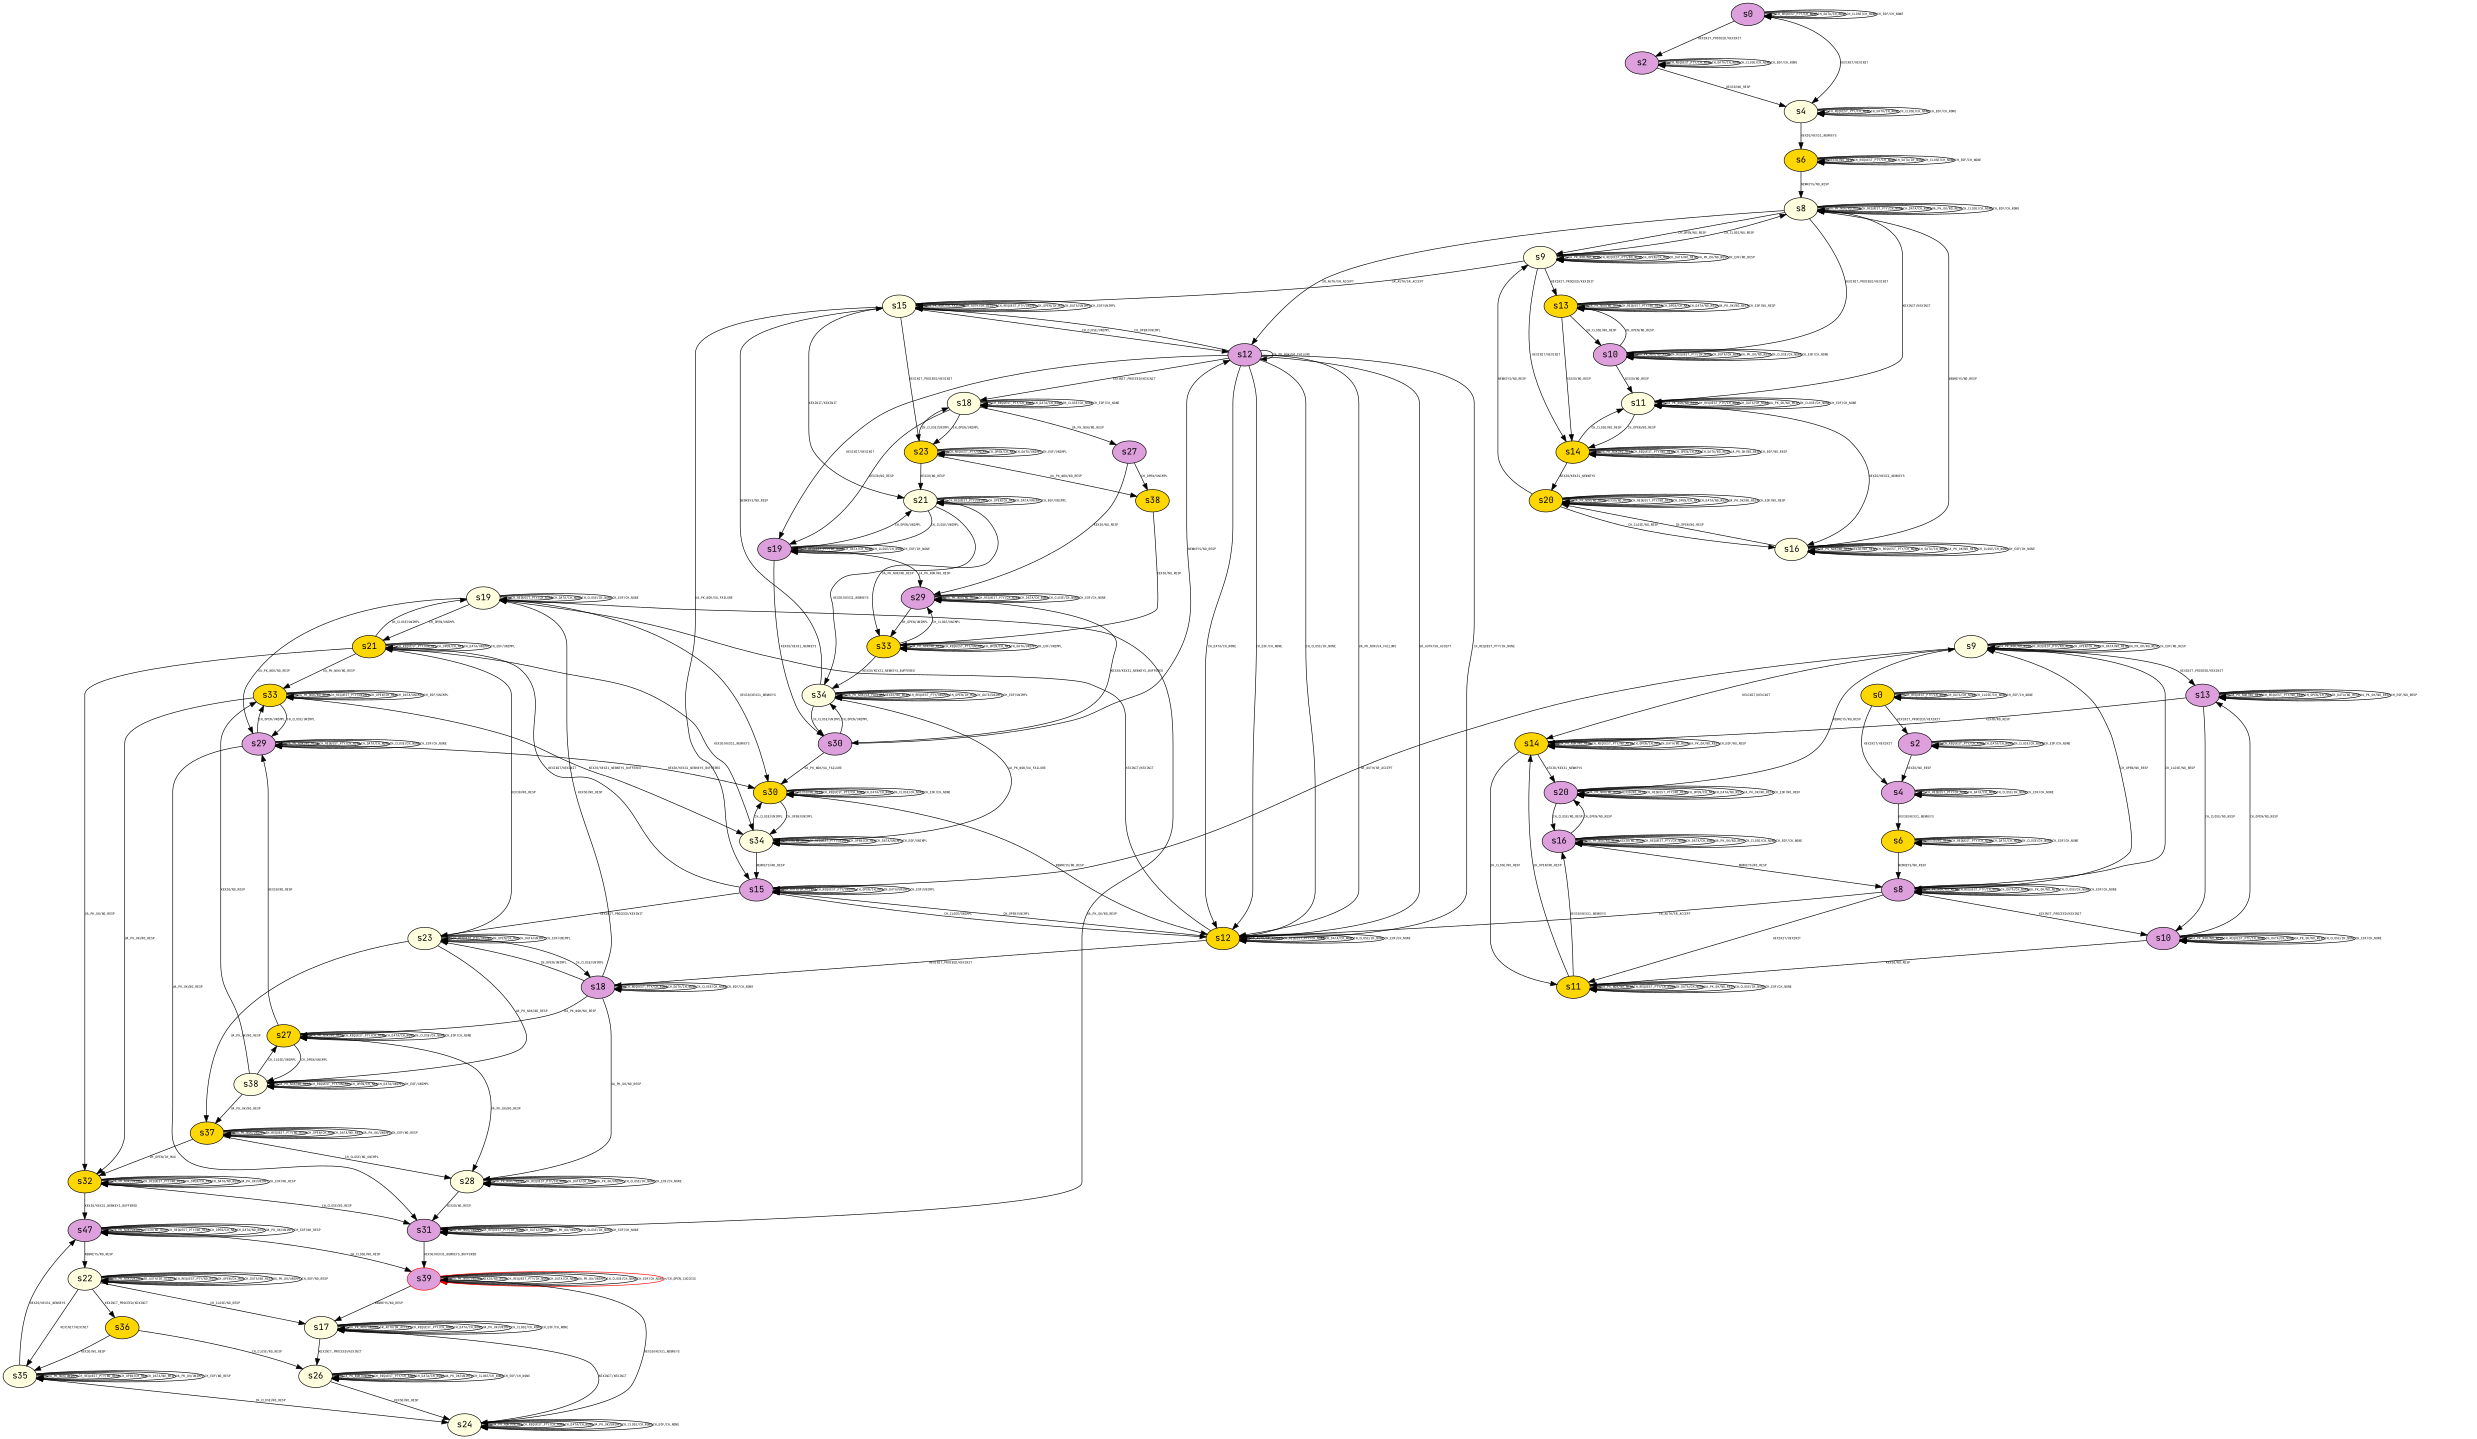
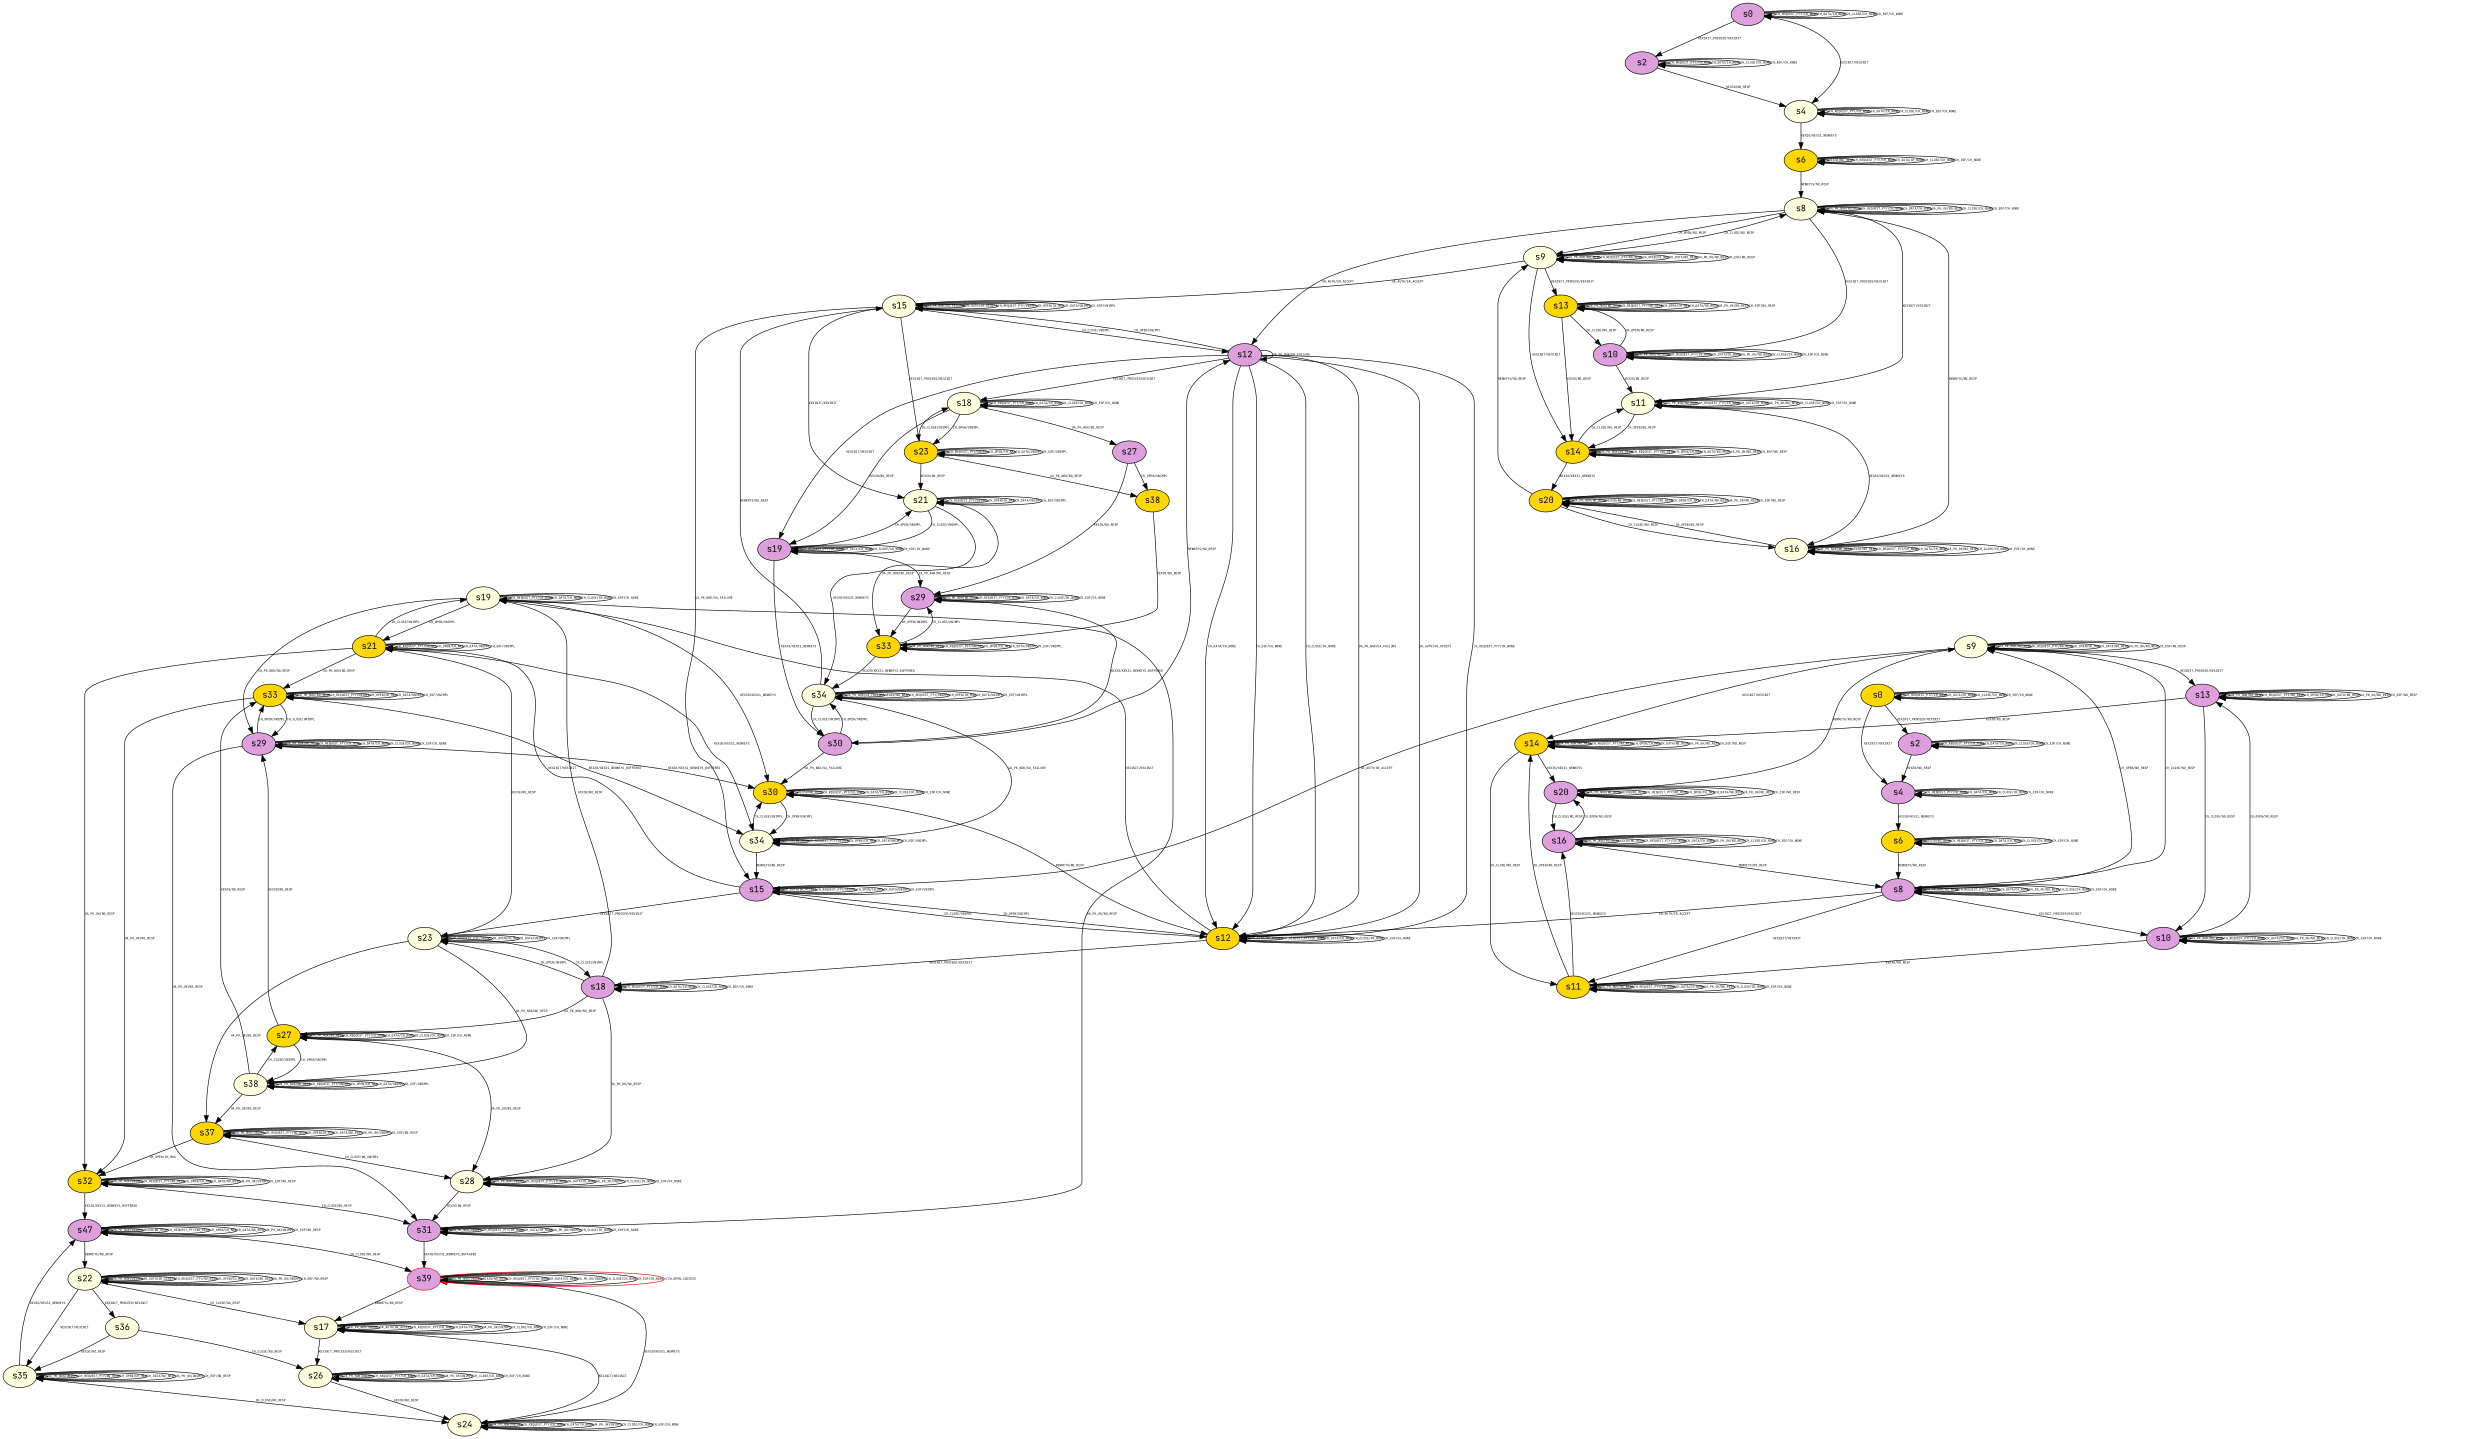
(122, 1328) -> (122, 1328)
